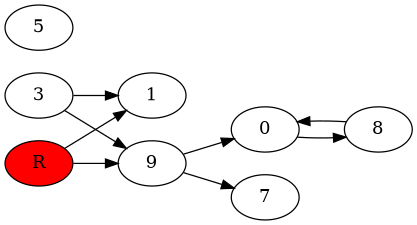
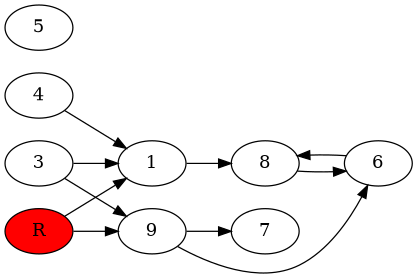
none -> (39, 96)
(265, 129) -> (378, 163)
none -> (203, 163)
